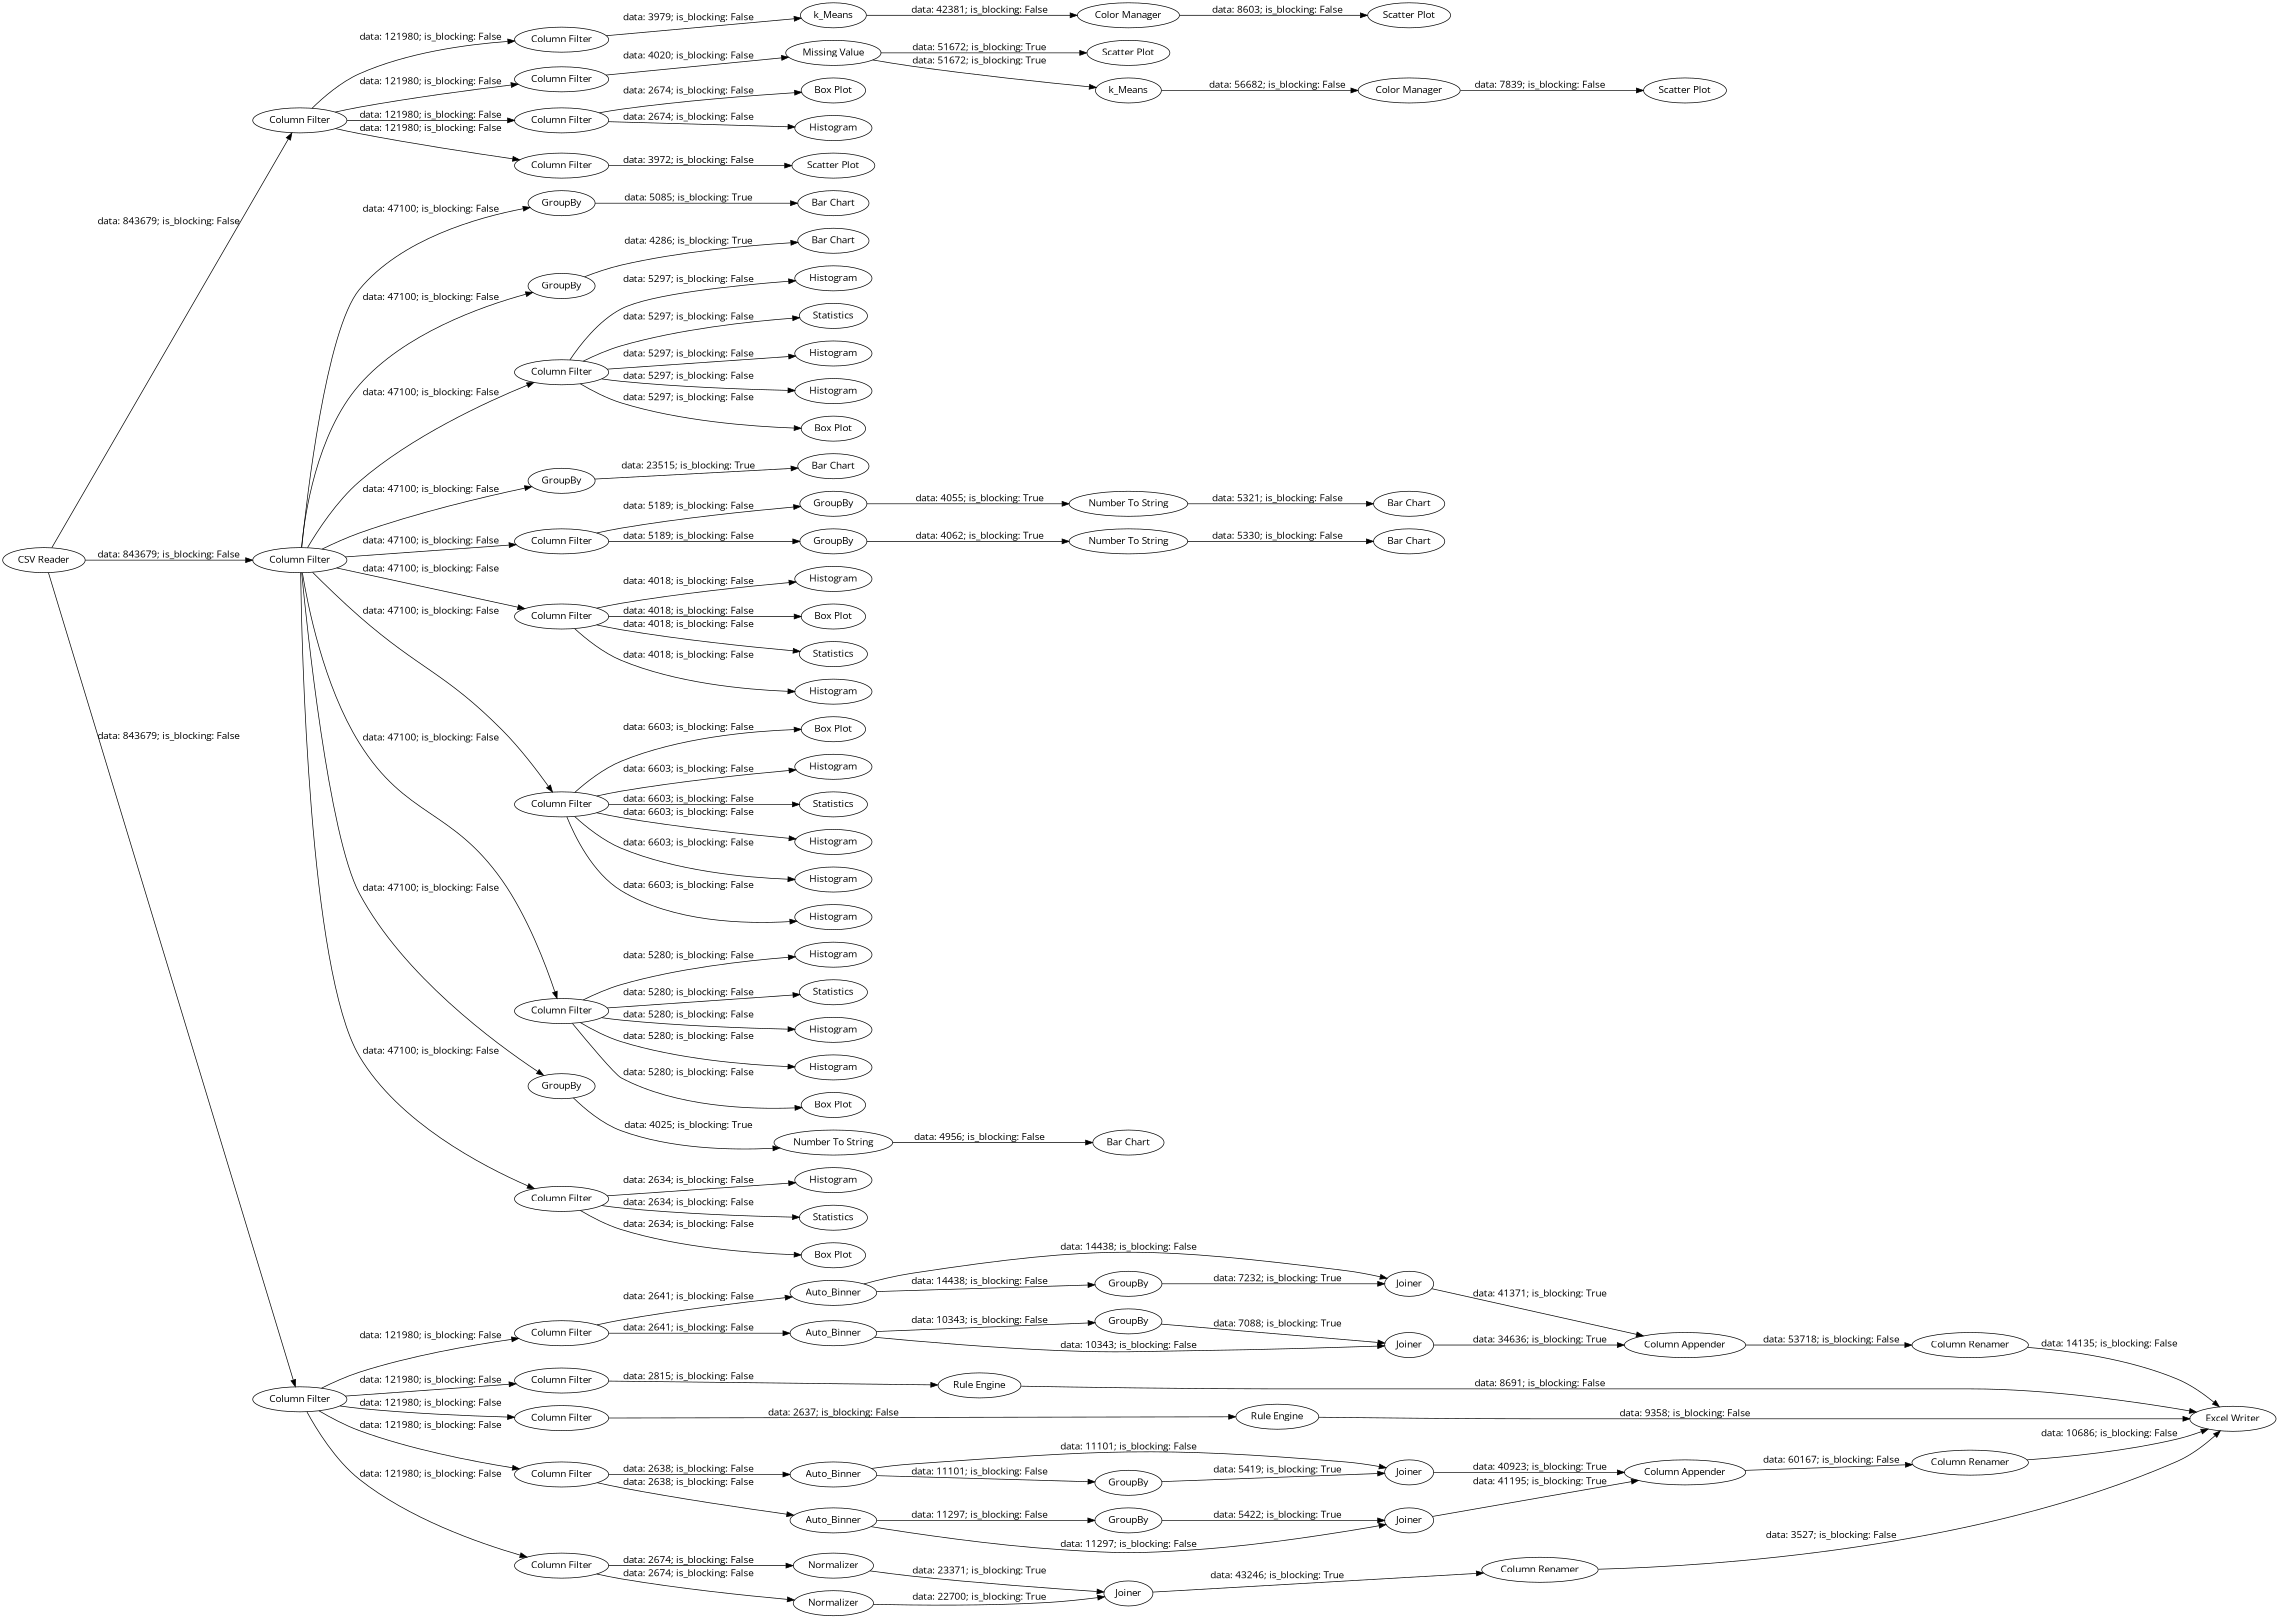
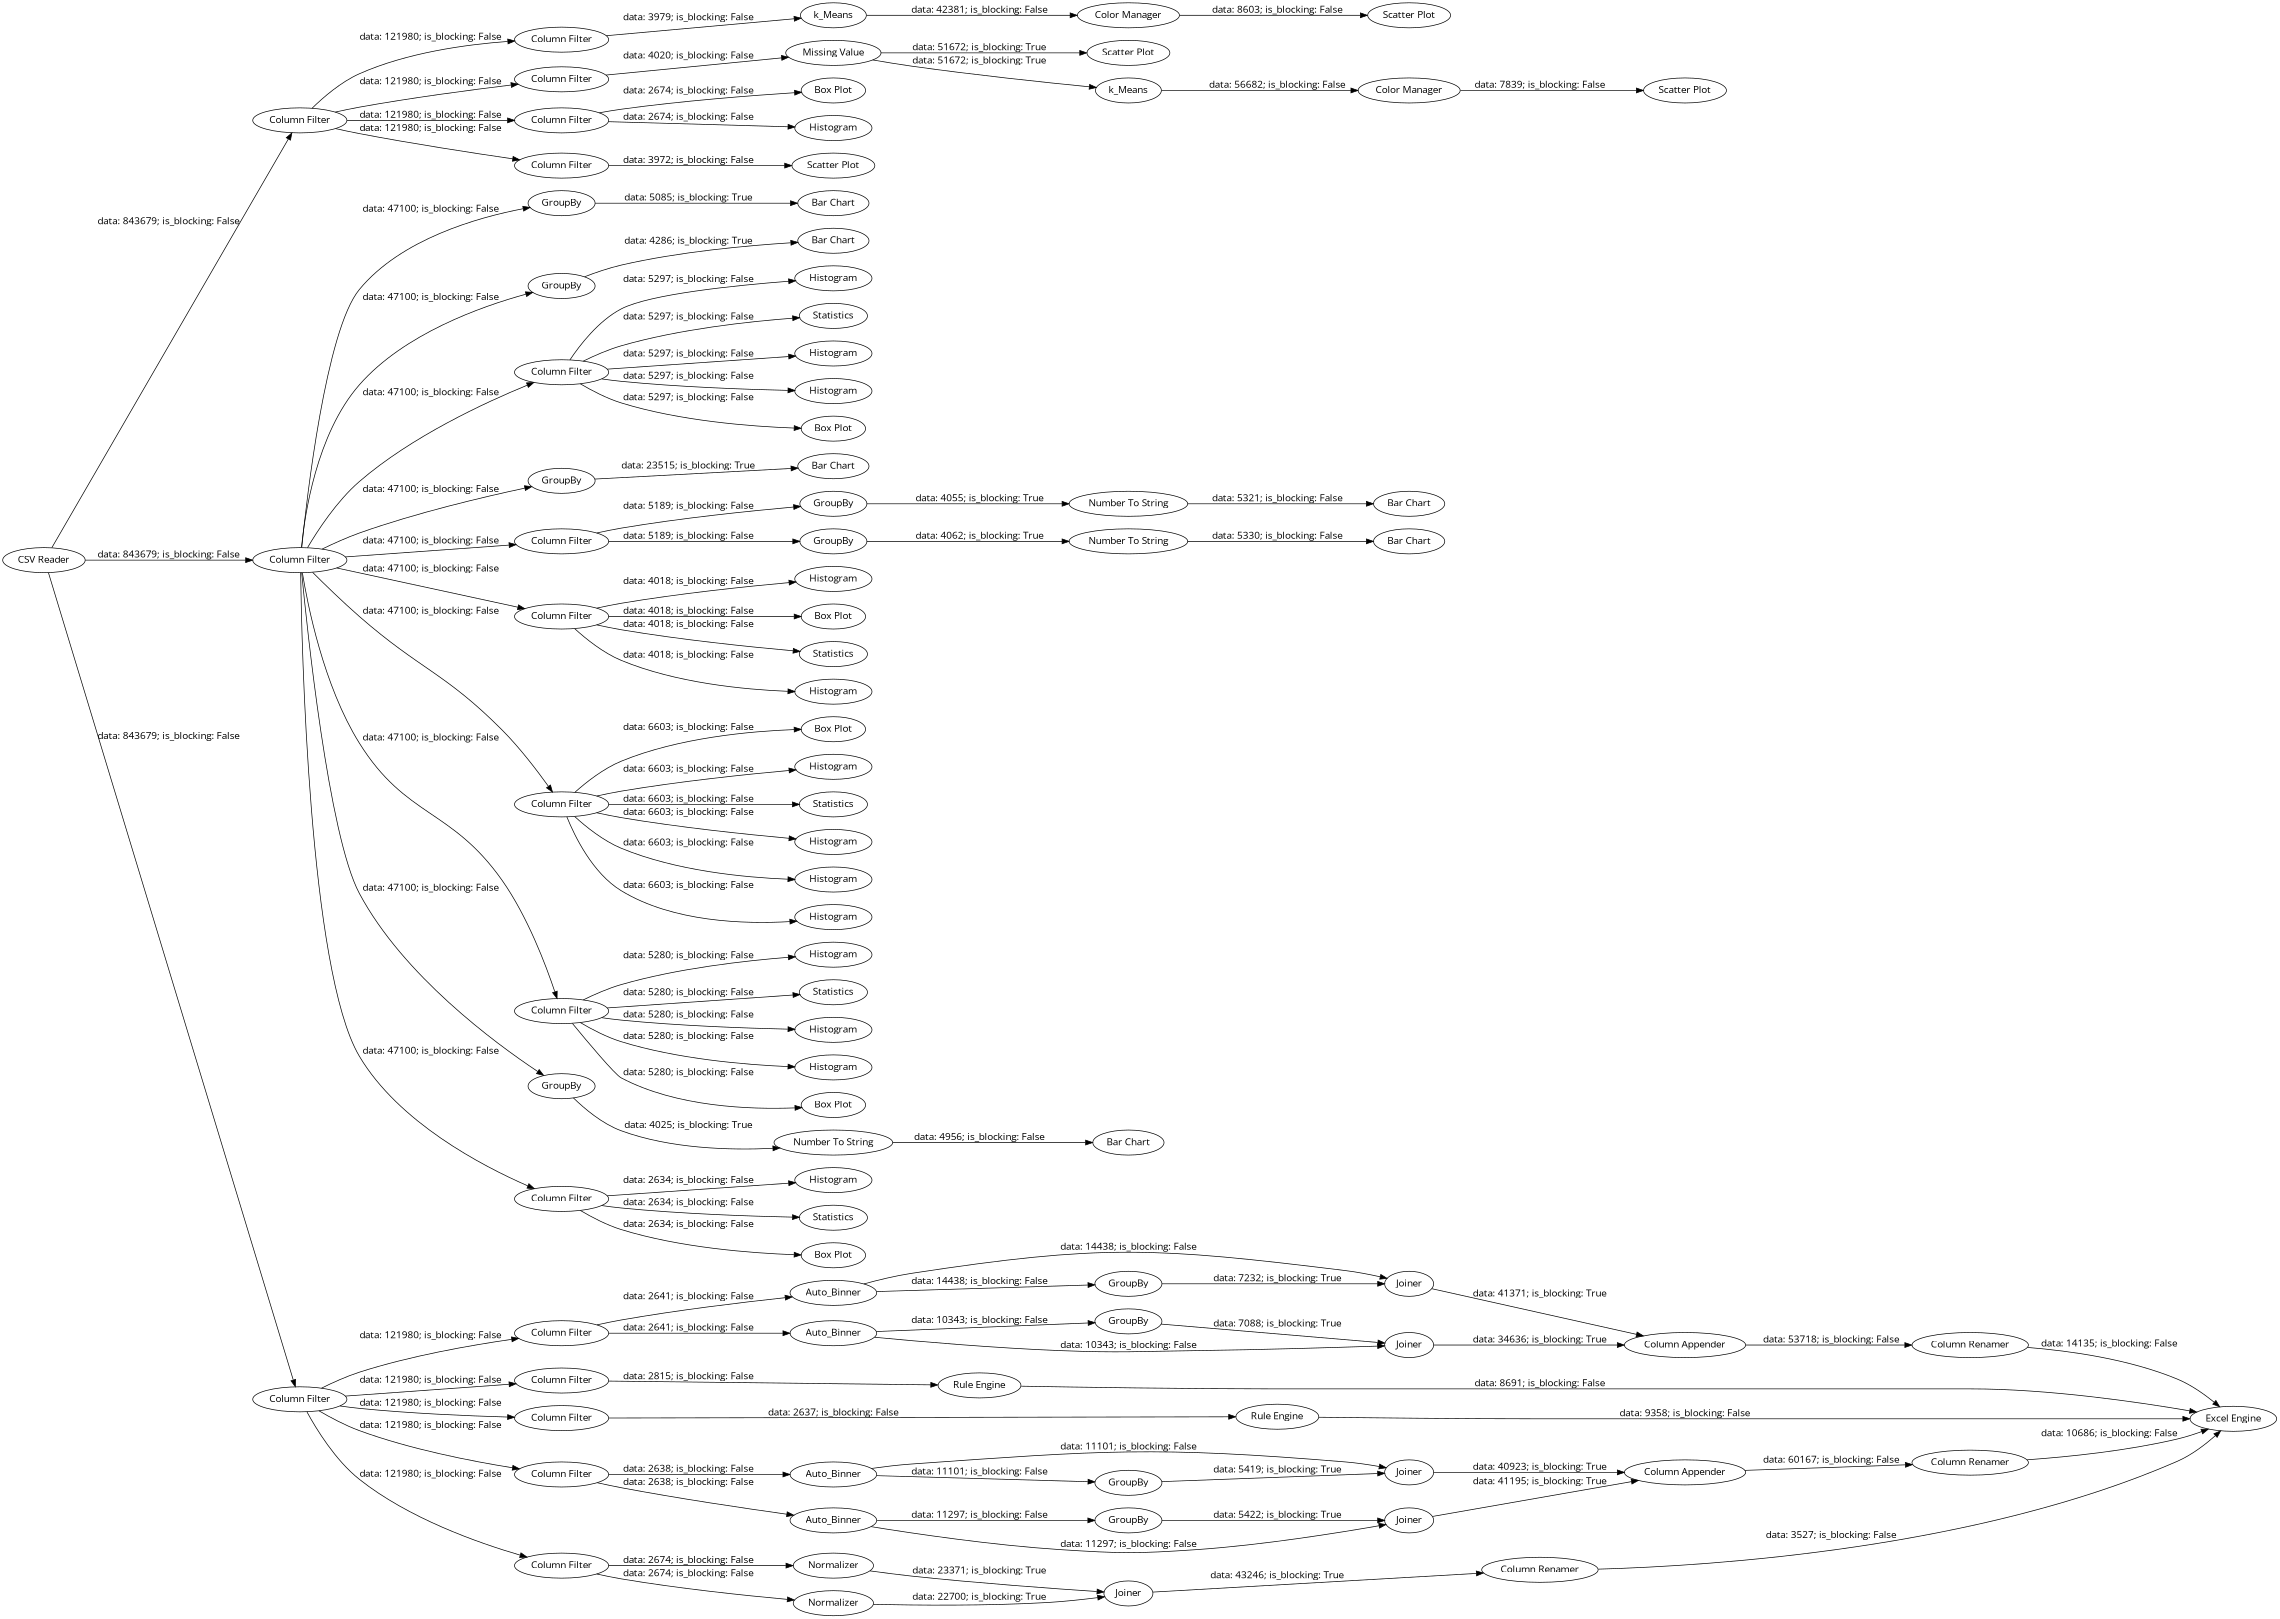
(2233, 1419) -> (2233, 1419)
